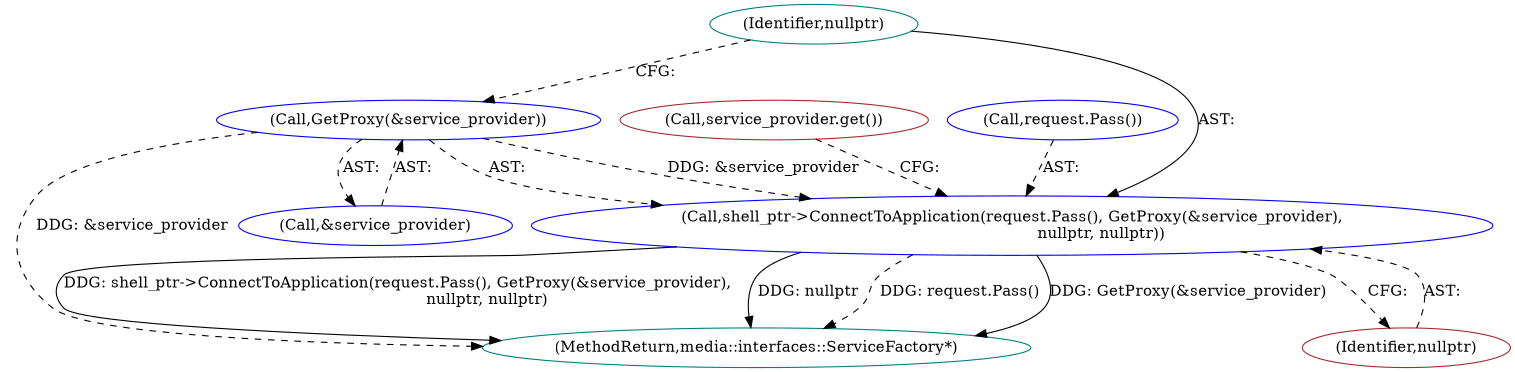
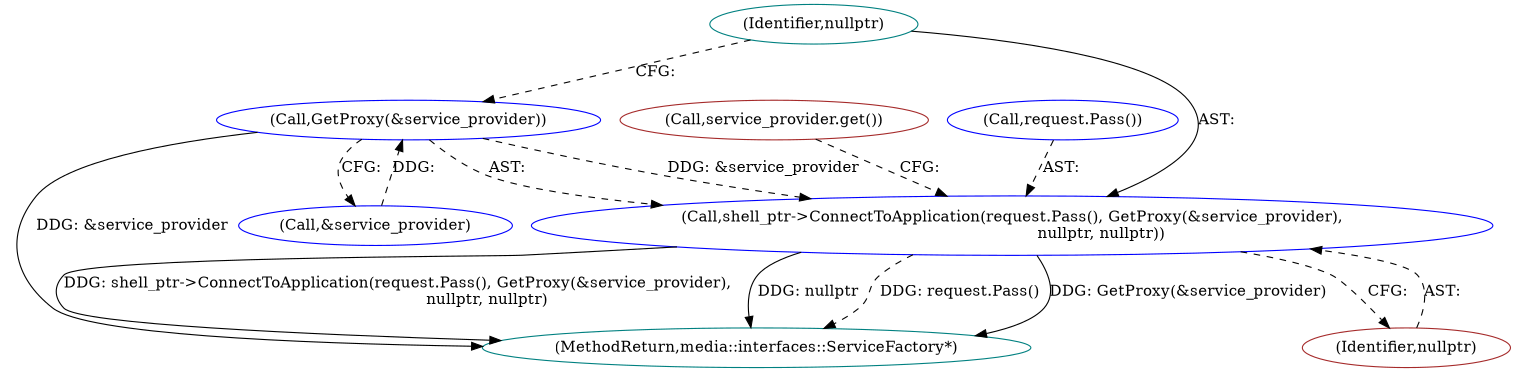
(364, 168) -> (364, 168)
(416, 168) -> (416, 168)
(46, 302) -> (46, 302)
